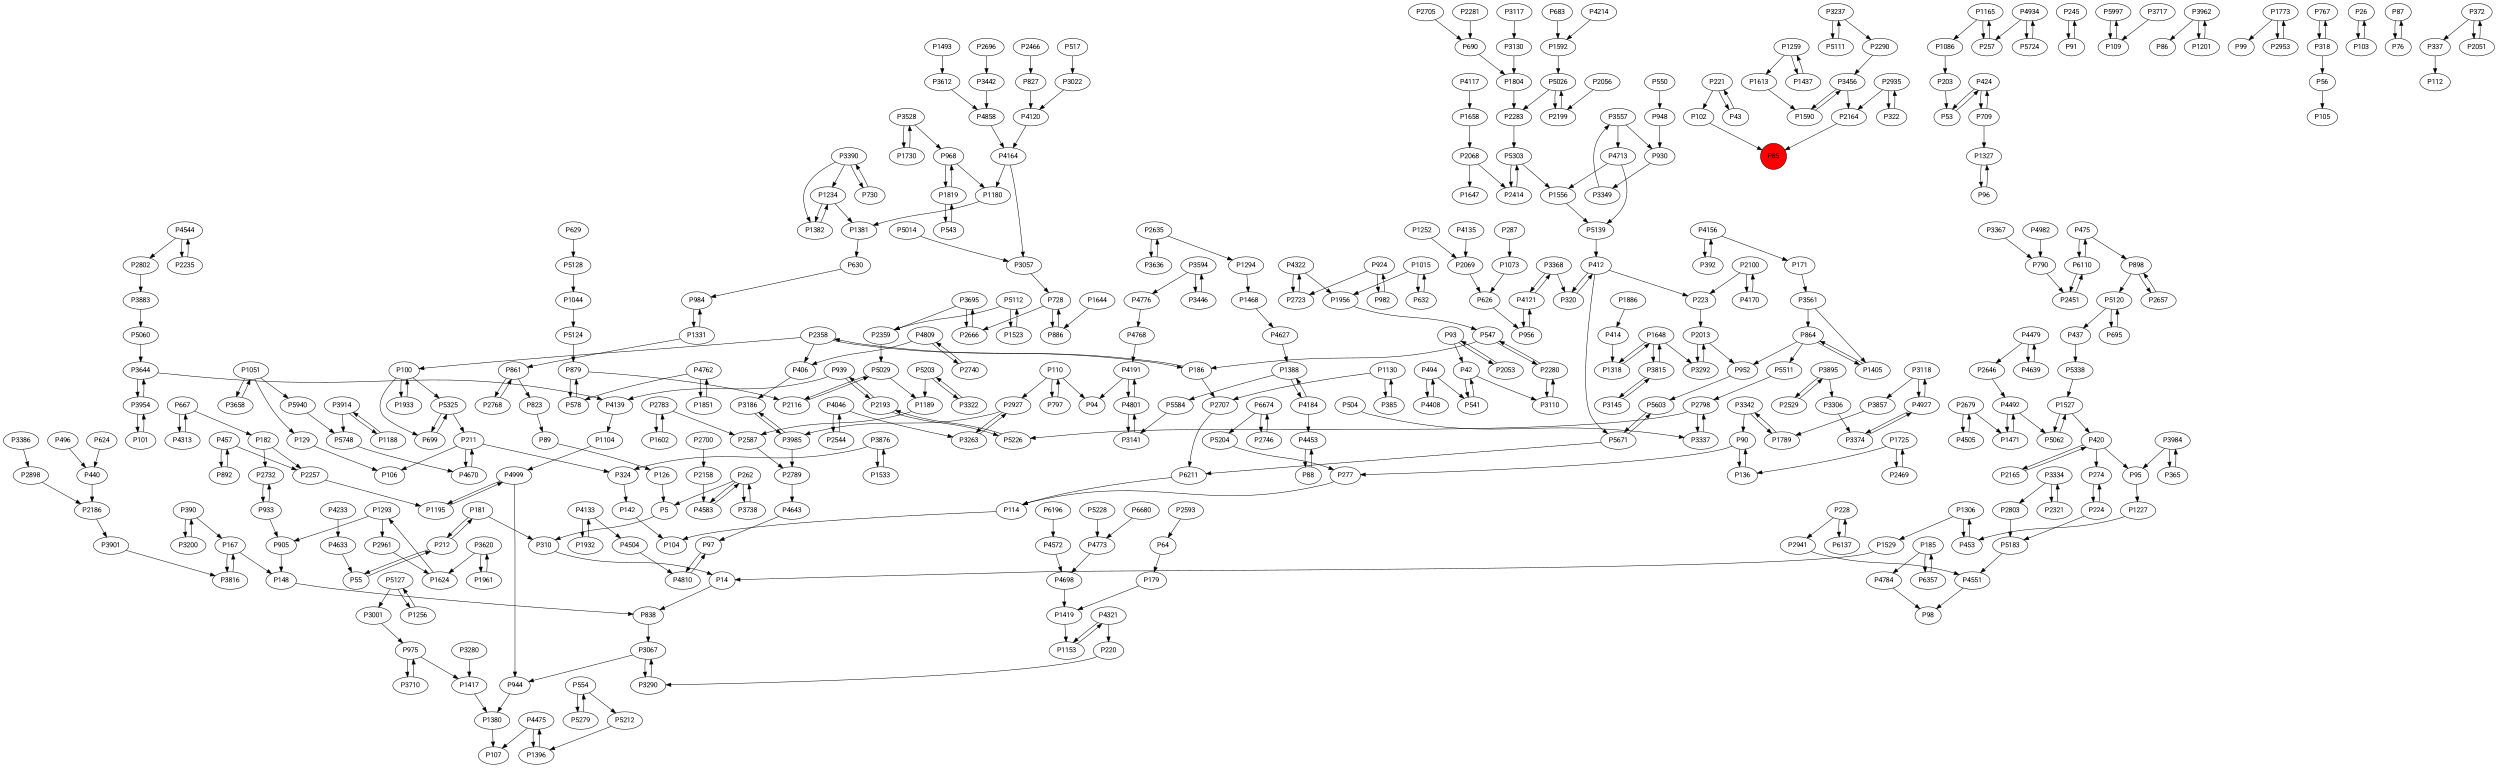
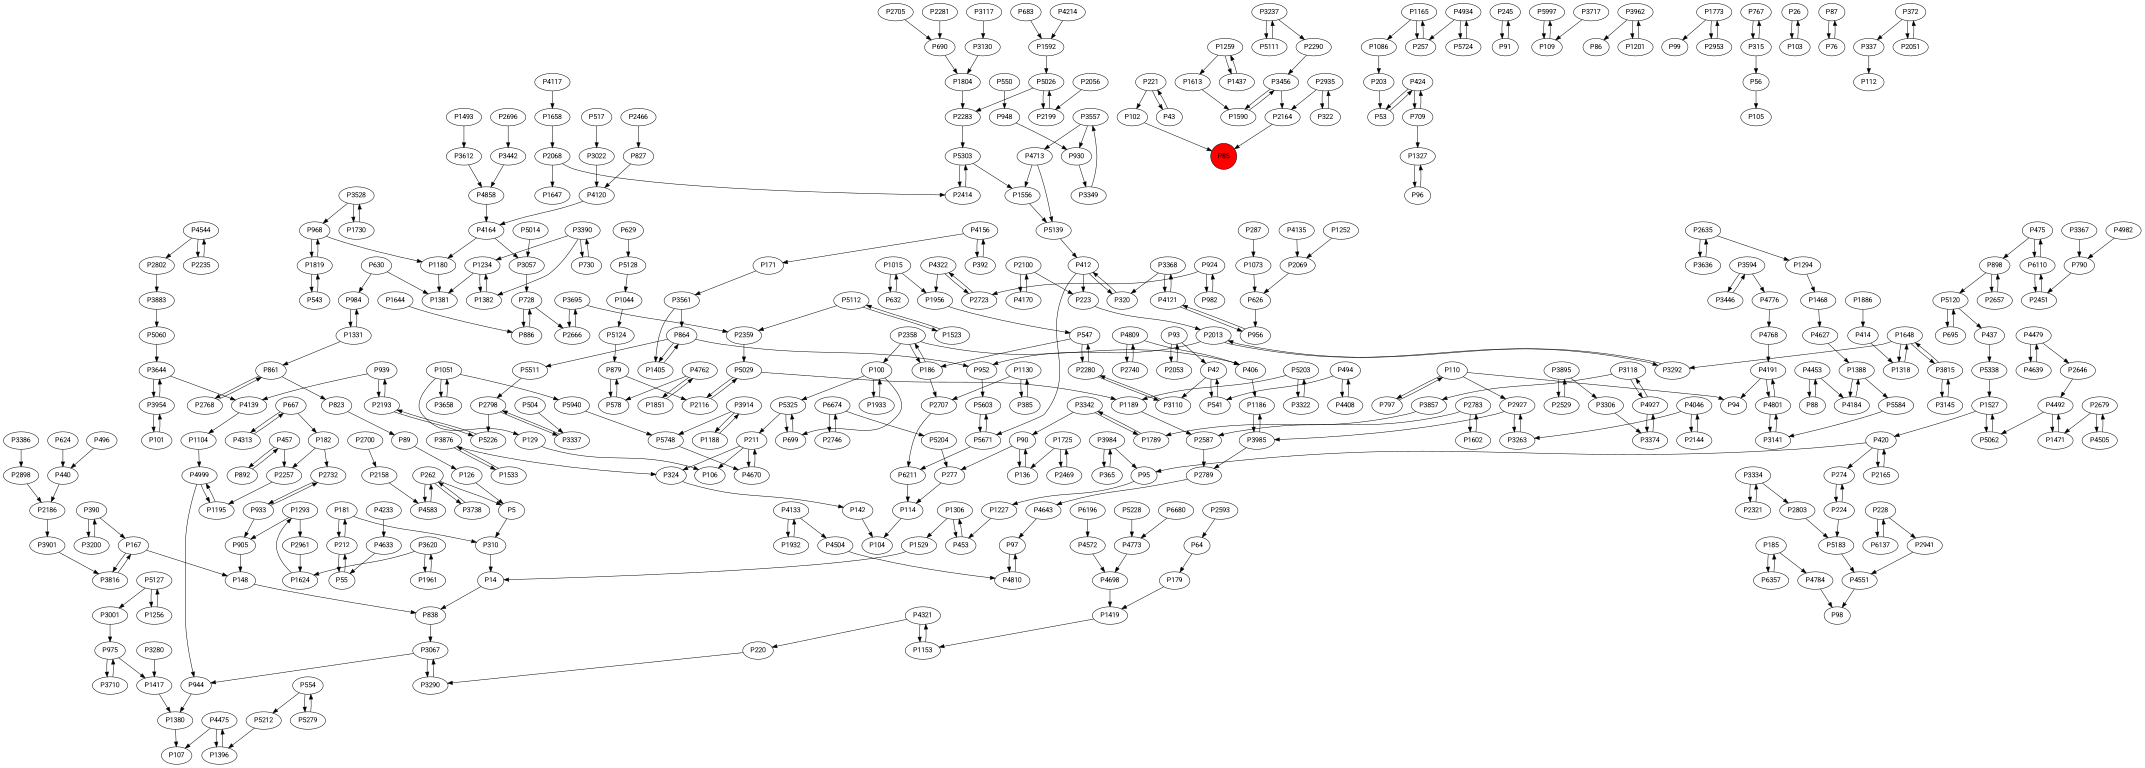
(2322, 47) -> (1756, 47)
(857, 246) -> (405, 282)
(748, 406) -> (1257, 406)
(1308, 421) -> (1830, 387)
(836, 441) -> (1694, 441)
